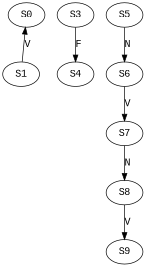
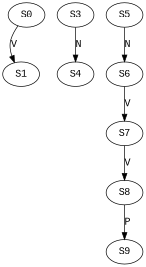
(79, 45) -> (79, 45)
(23, 48) -> (11, 40)
(128, 163) -> (128, 163)
(128, 222) -> (128, 222)
